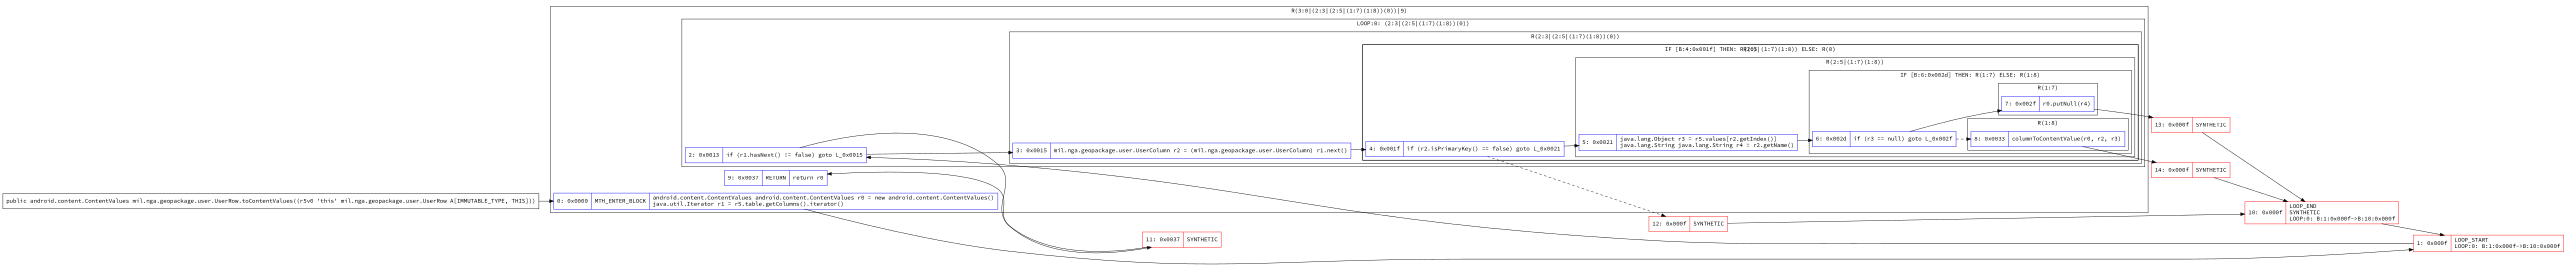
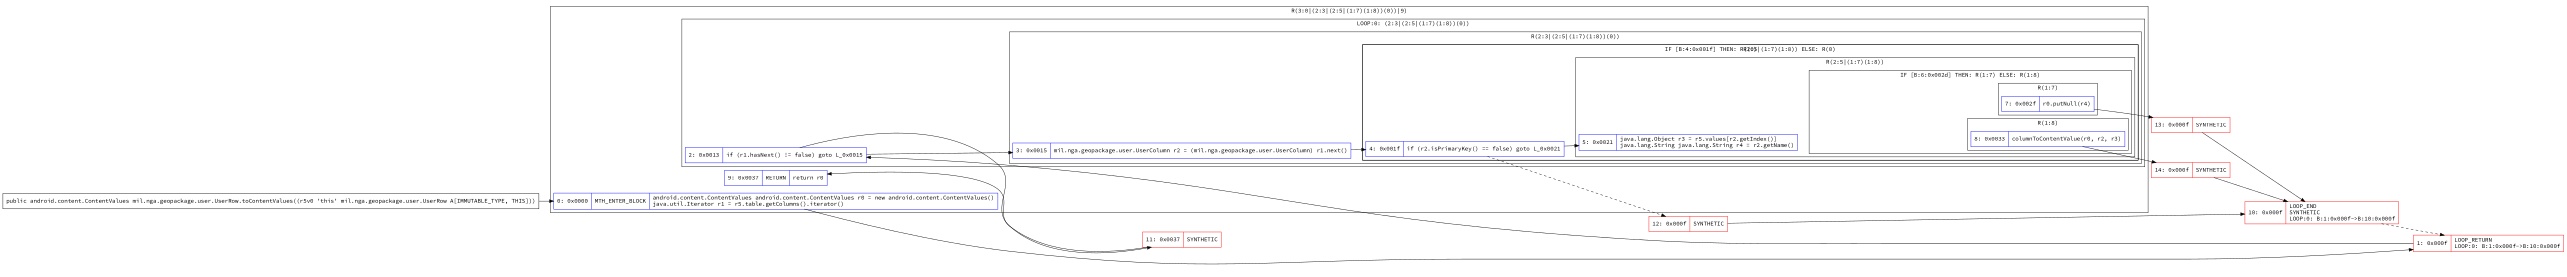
(1884, 139) -> none
(2411, 229) -> (2411, 229)
(2472, 240) -> (2473, 240)
